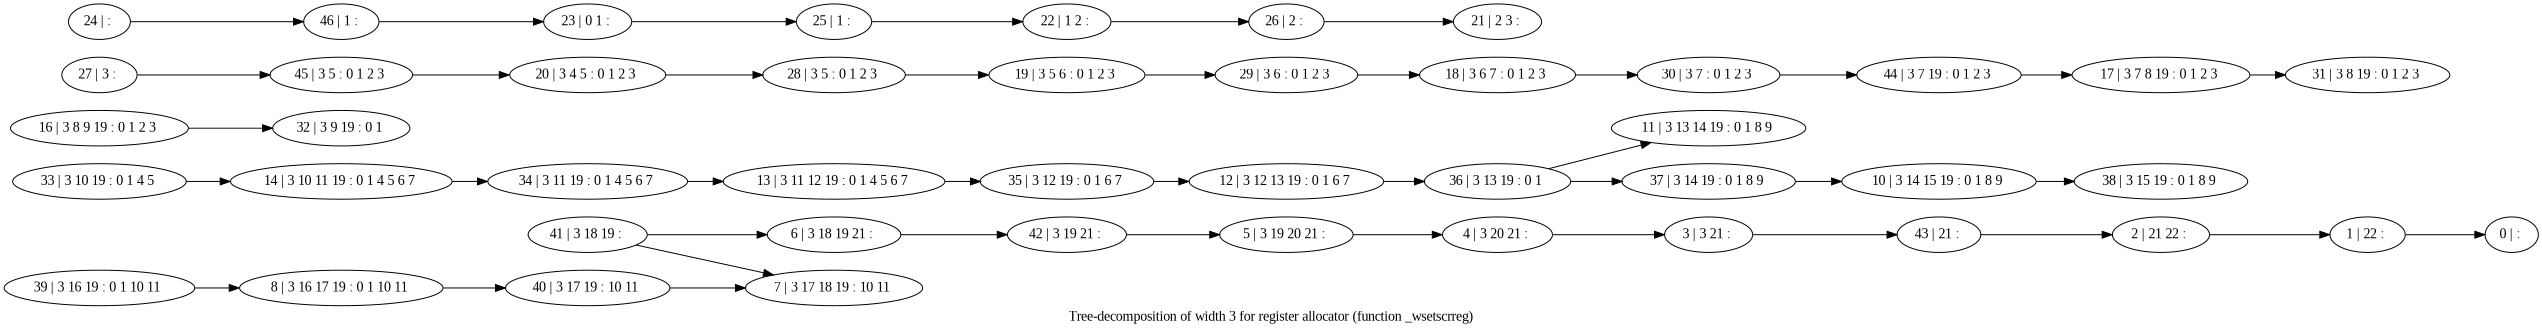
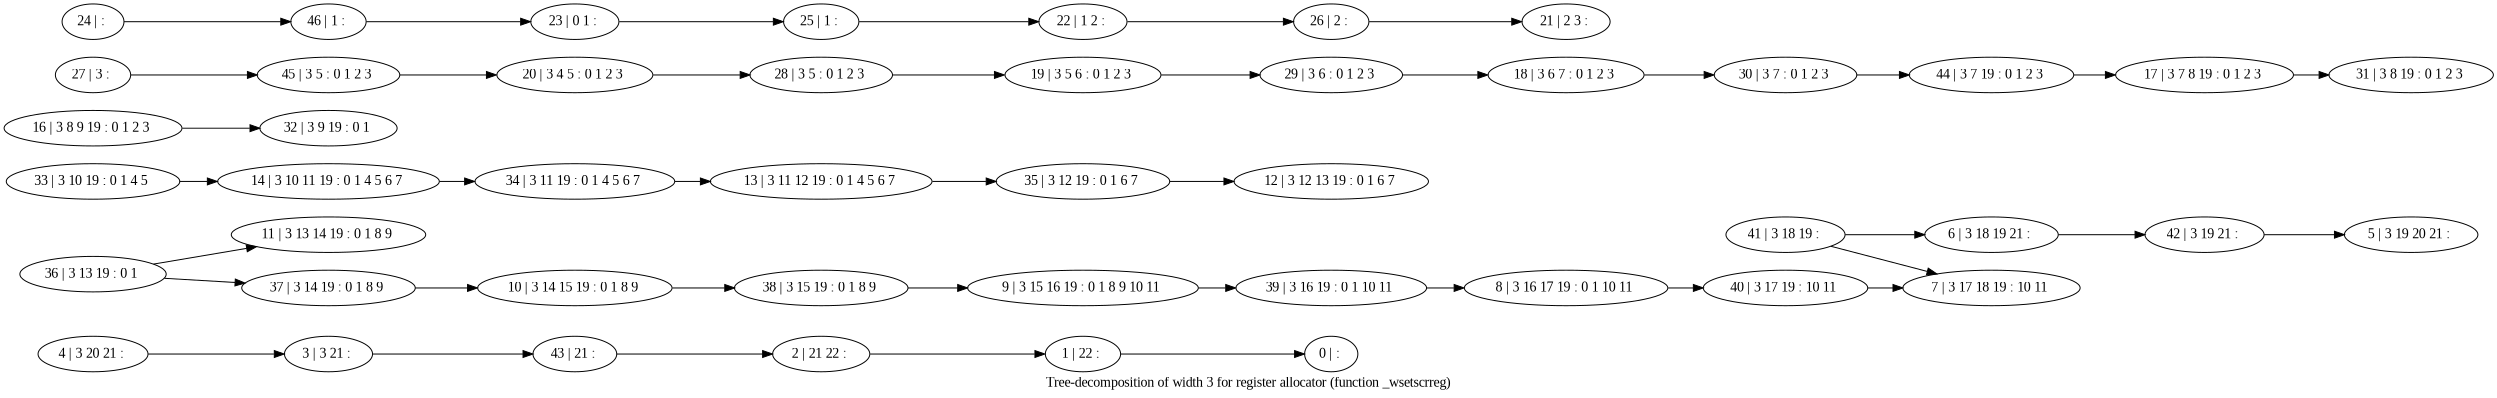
(1399, 181) -> none
(1393, 235) -> none
none -> (1083, 288)
